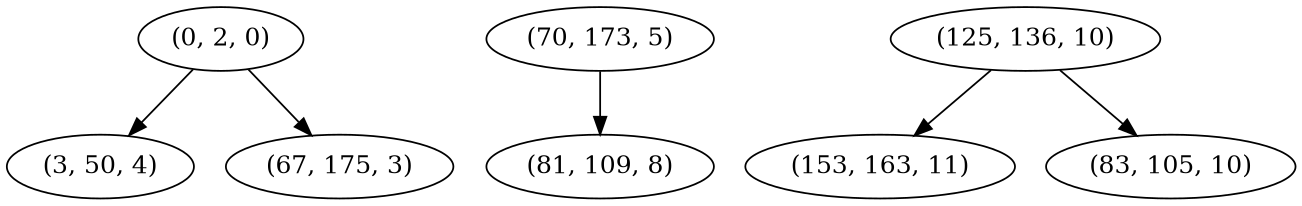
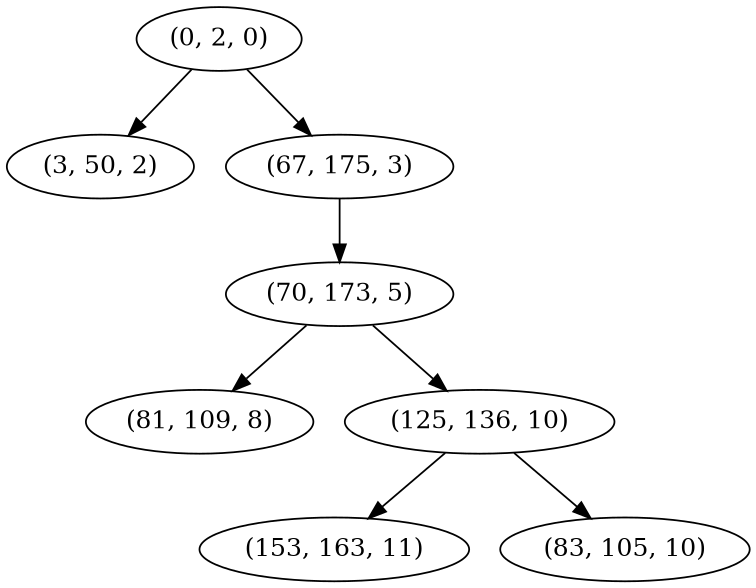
(100, 167) -> (100, 167)
none -> (340, 222)
none -> (403, 352)
